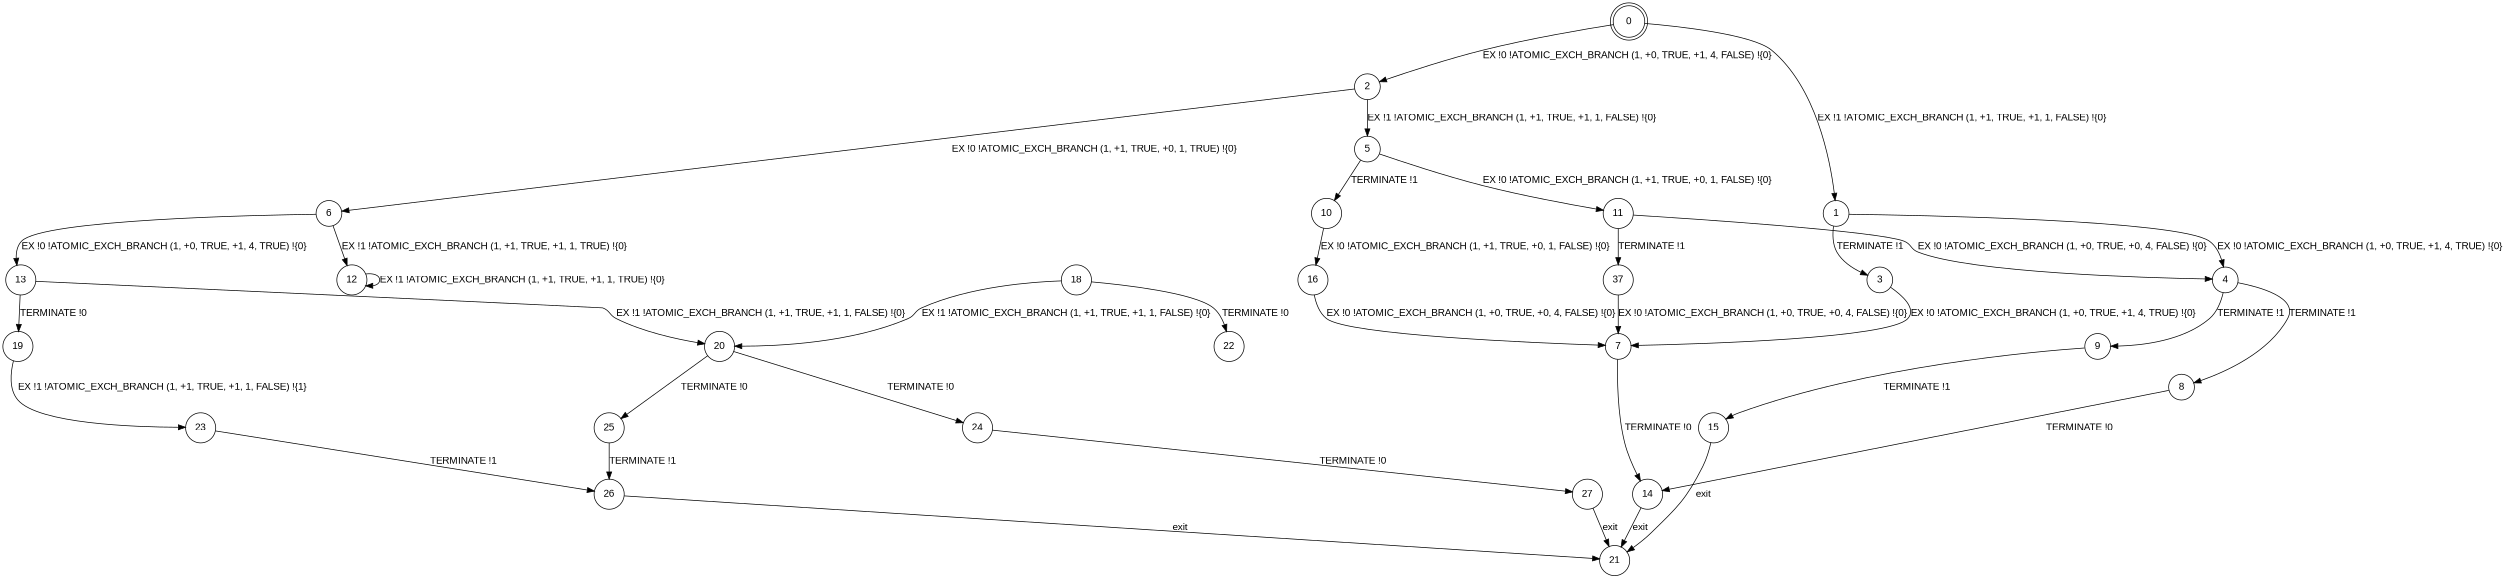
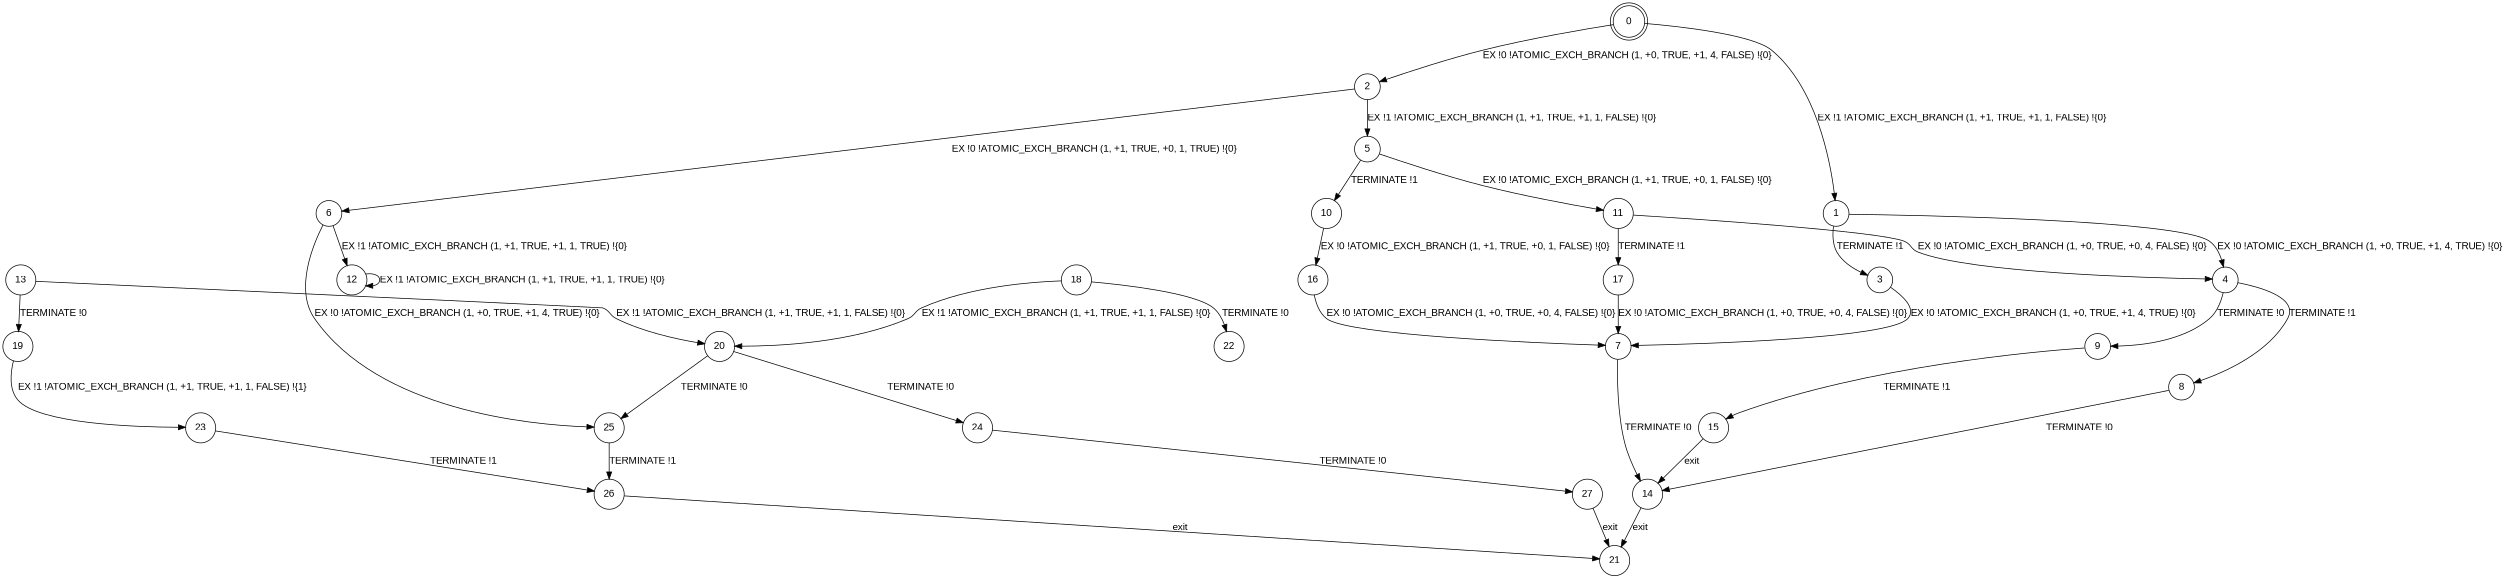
(158, 220) -> (393, 382)
(1618, 280) -> (1618, 280)
(2251, 313) -> (2251, 313)
(1681, 502) -> (1683, 458)
